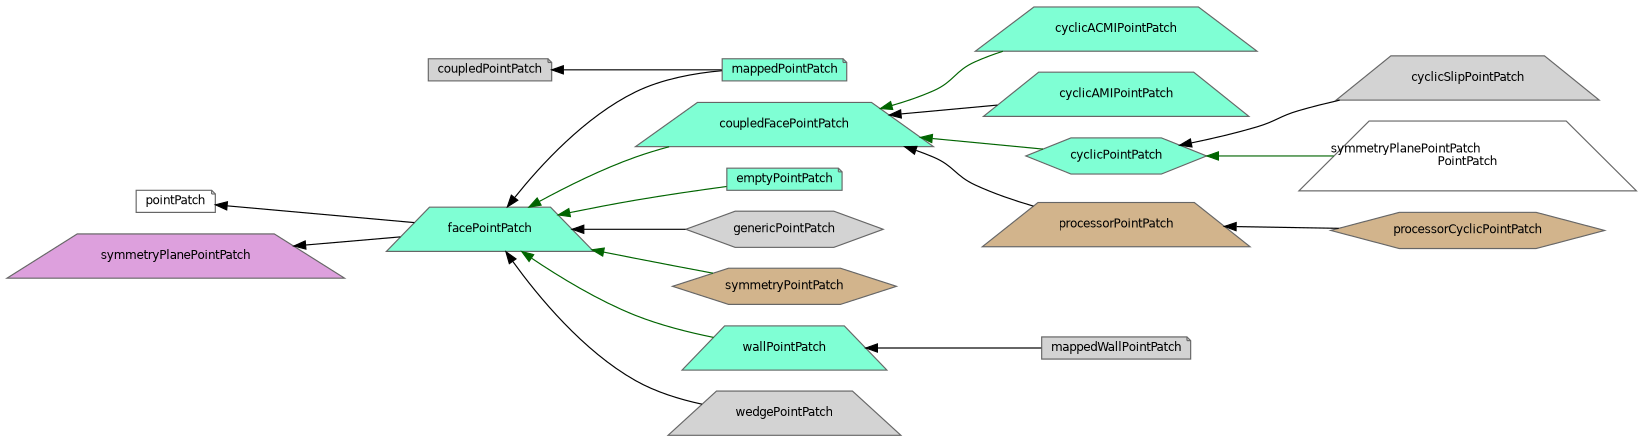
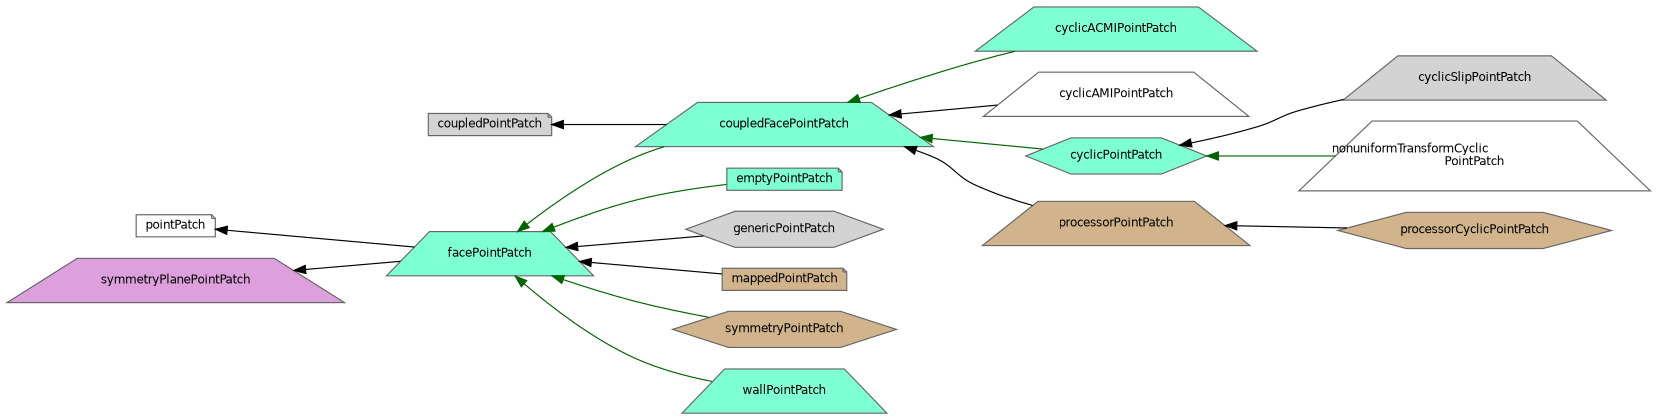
(643, 70) -> (615, 125)
(784, 70) -> (784, 279)
(1116, 94) -> (1116, 94)
(1468, 156) -> (1475, 156)
(1116, 348) -> none
(784, 413) -> none
